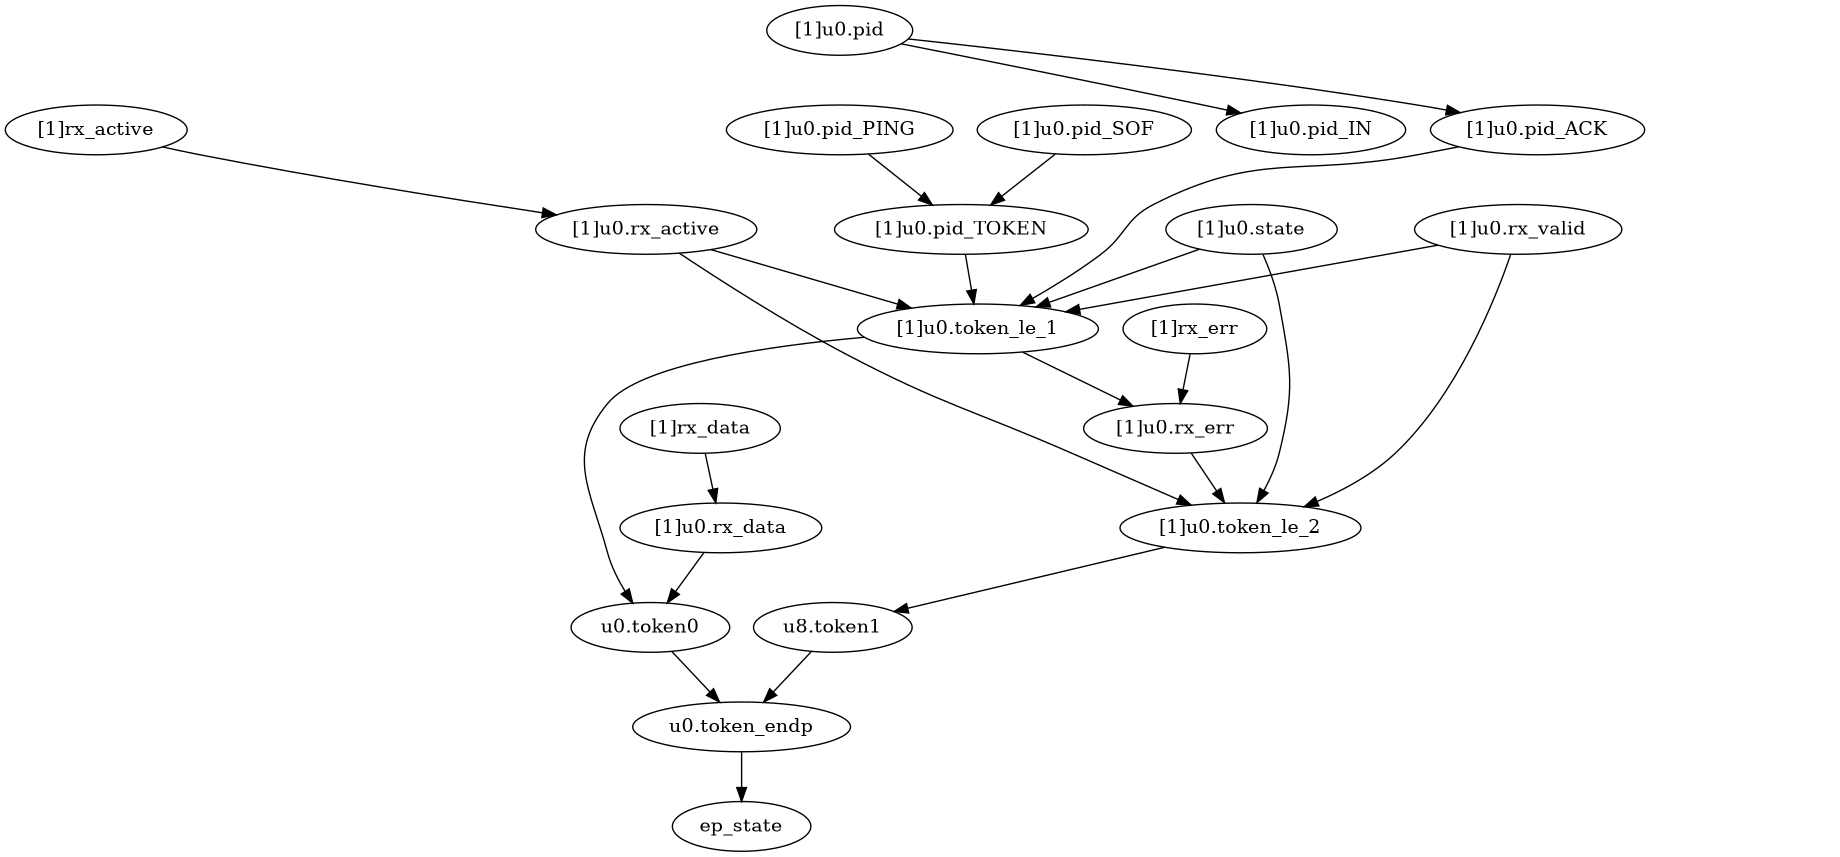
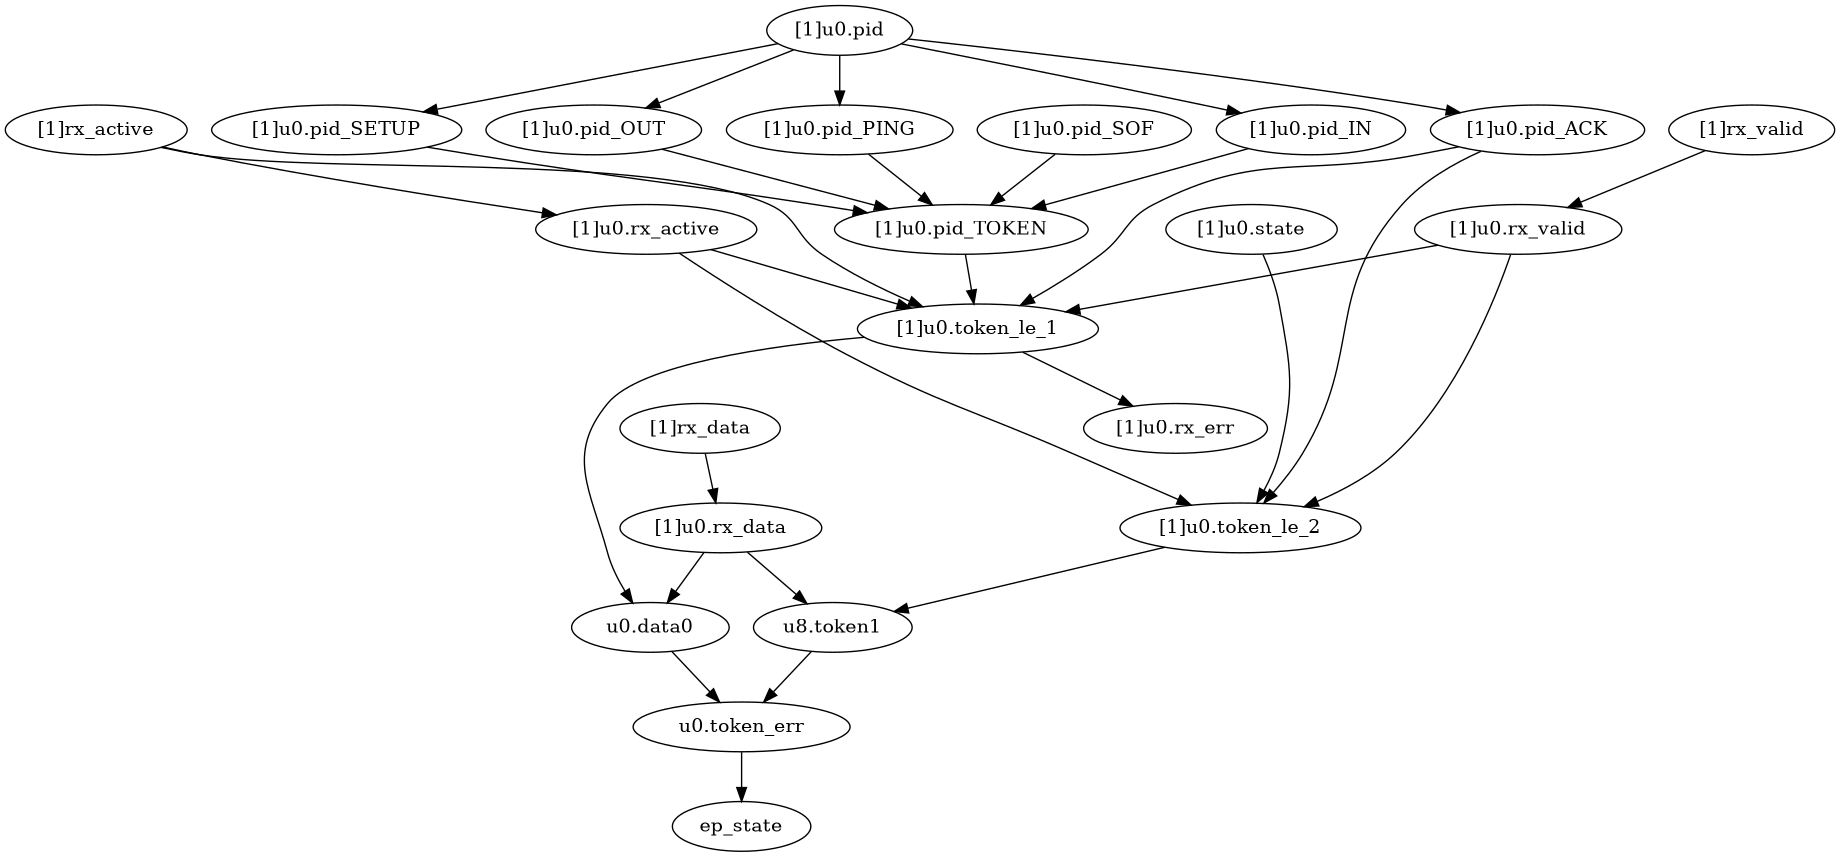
none -> (840, 73)
none -> (337, 130)
none -> (594, 130)
none -> (1752, 130)
none -> (1147, 177)
(1124, 276) -> (494, 168)
(1195, 329) -> none
(1204, 472) -> (1350, 303)
none -> (772, 573)
(650, 627) -> (650, 627)
(742, 727) -> (742, 727)
